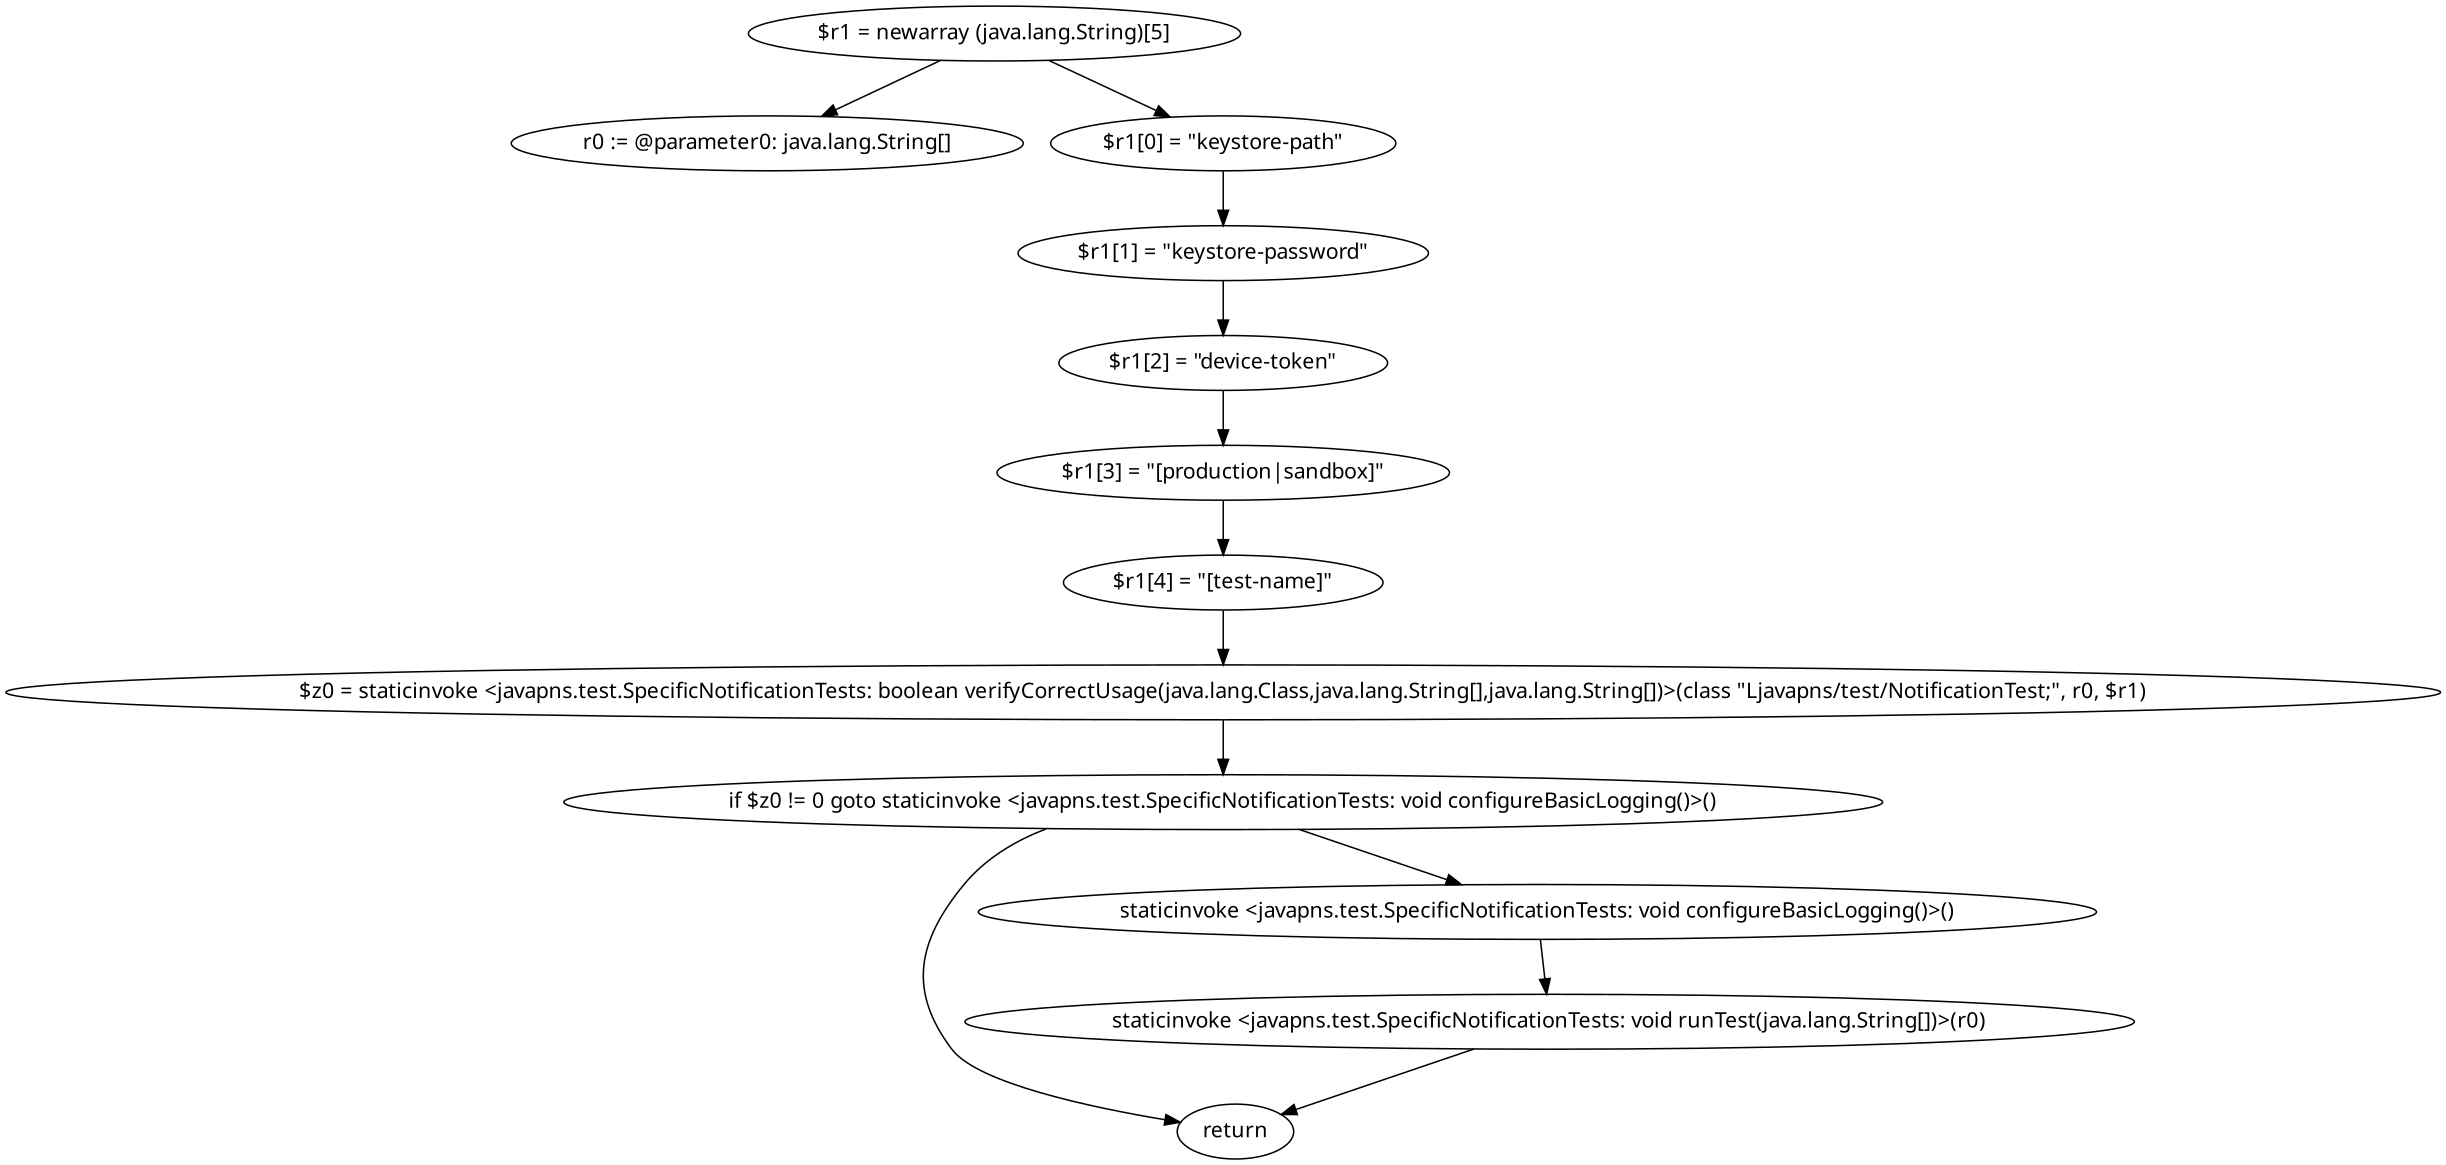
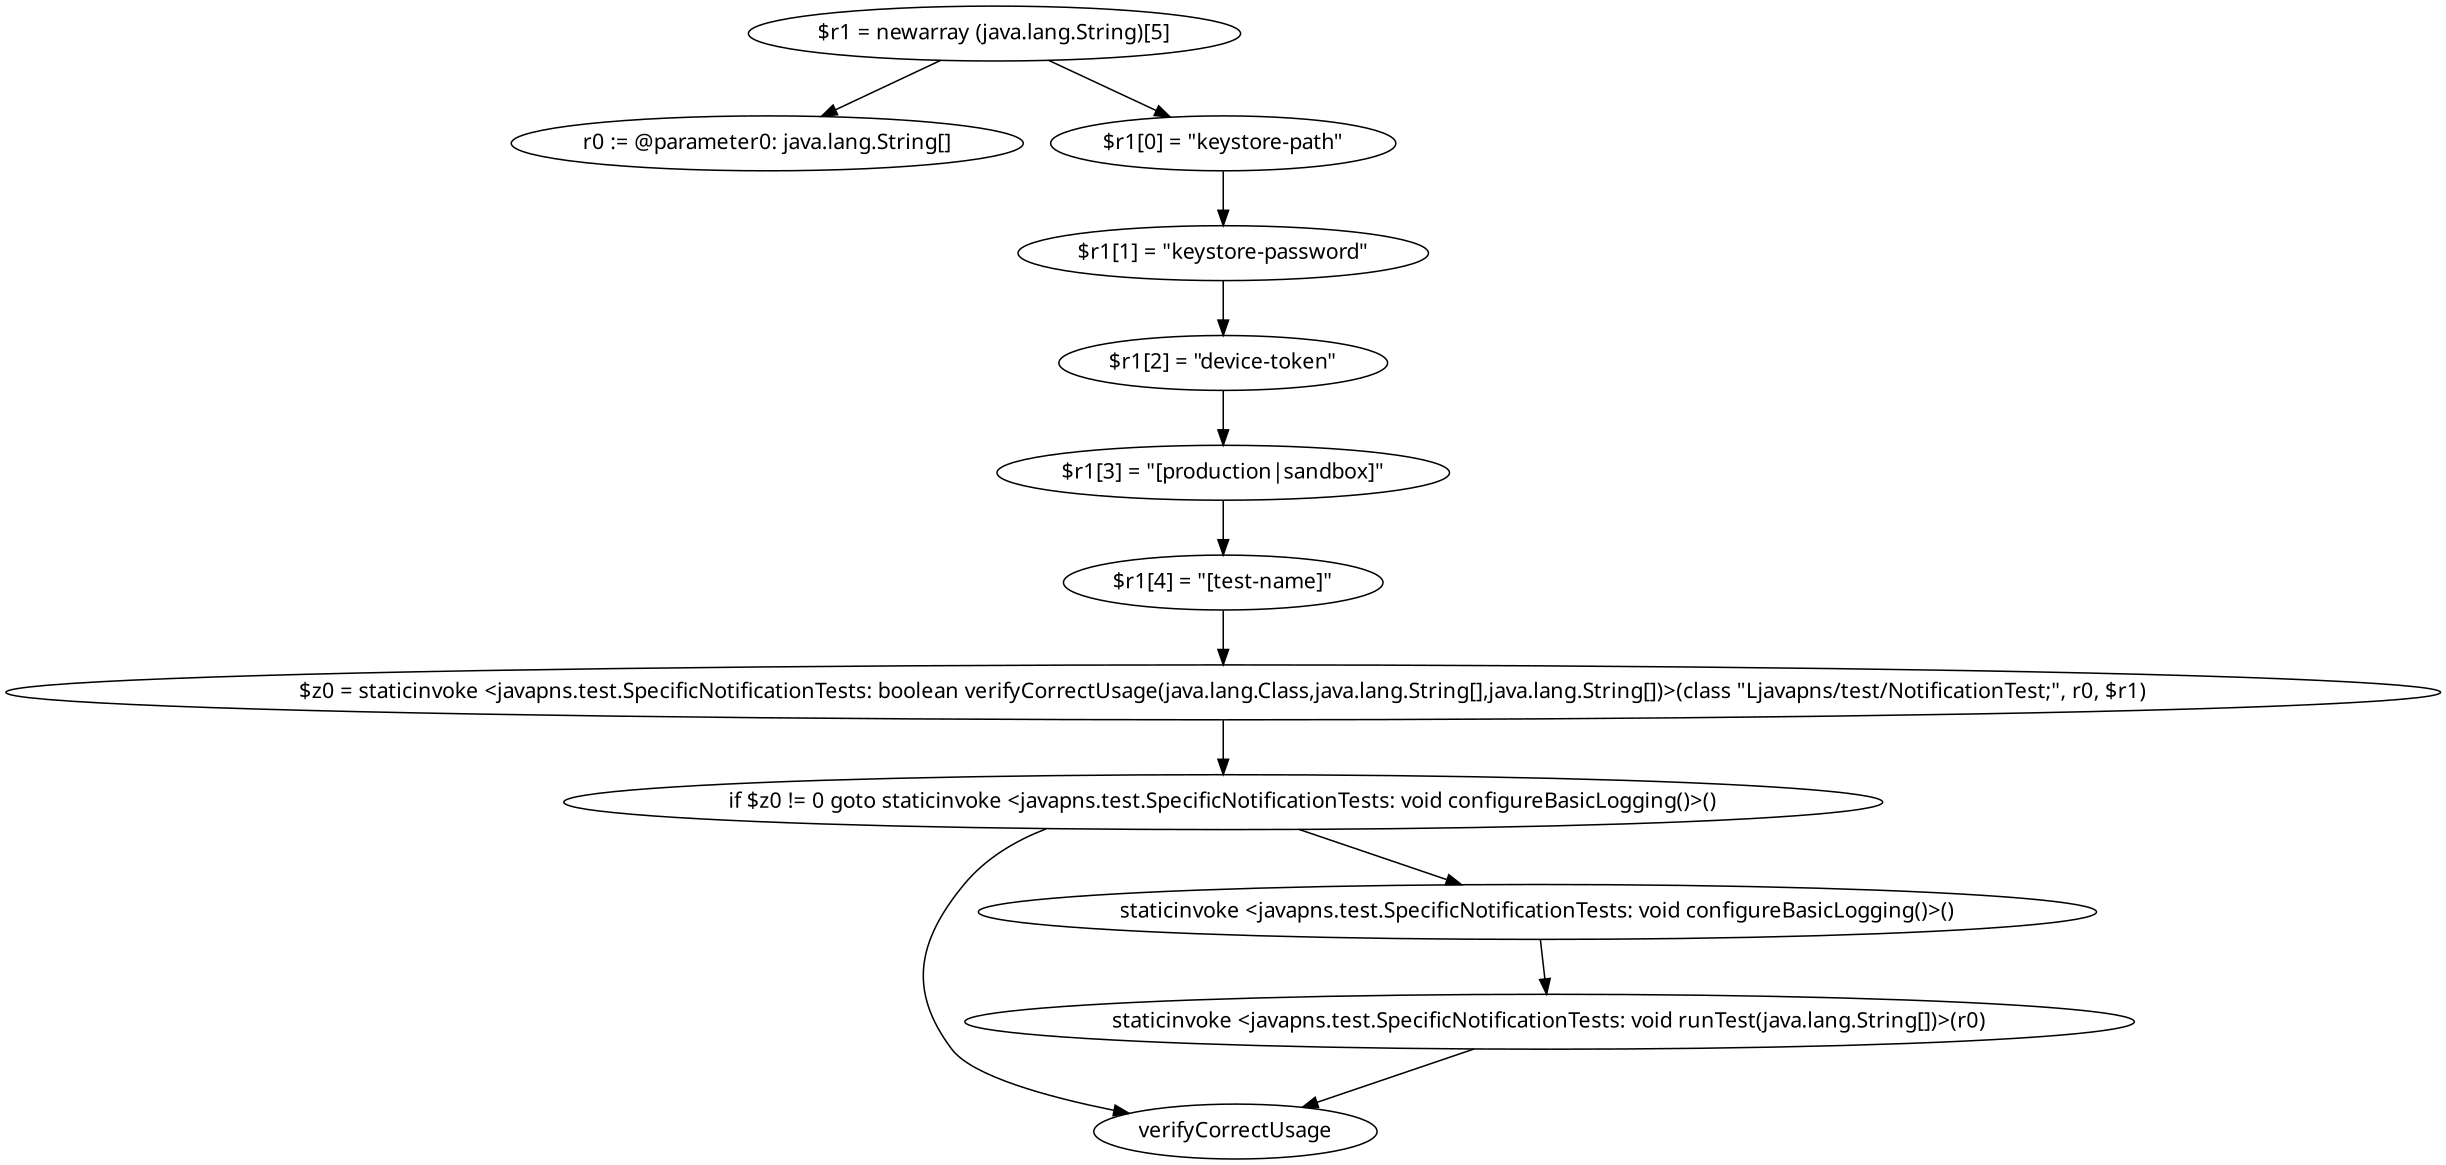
(1235, 1132) -> (1235, 1132)
